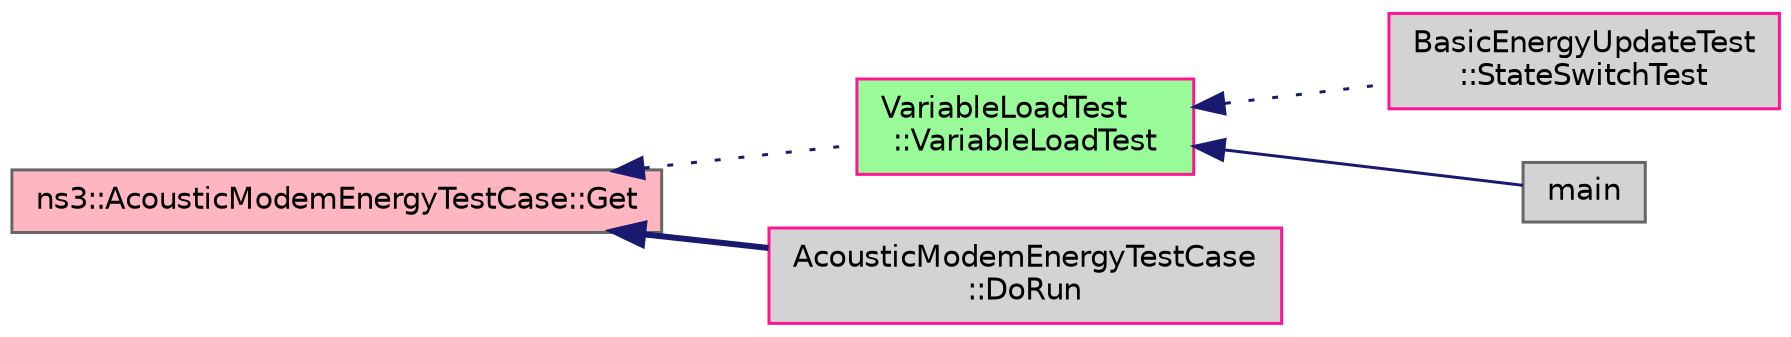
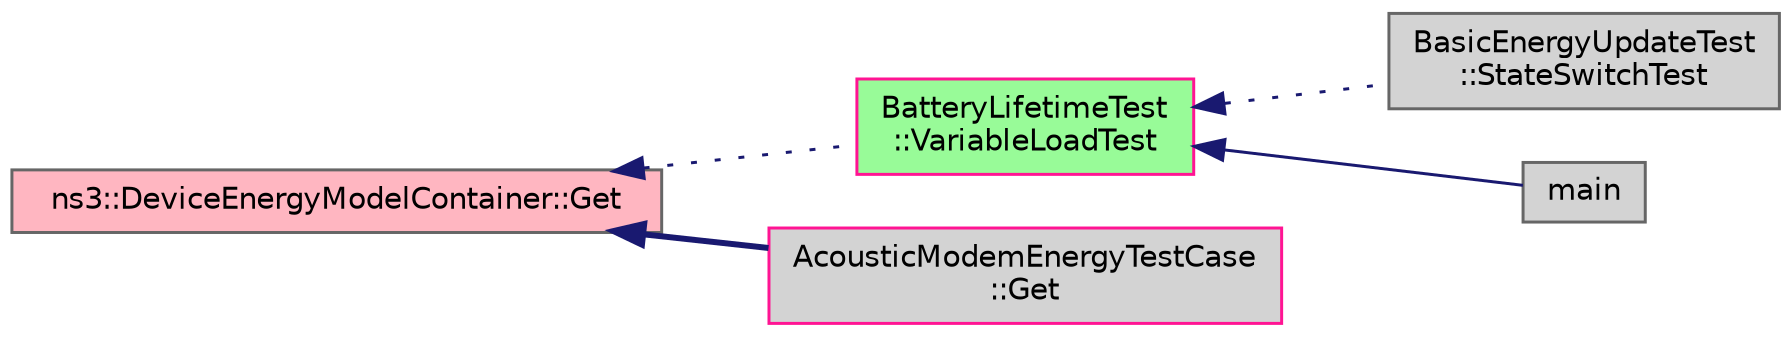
(1584, 61) -> (1584, 61)
(1025, 127) -> (1025, 127)
(337, 201) -> (337, 201)
(1025, 276) -> (1025, 276)
